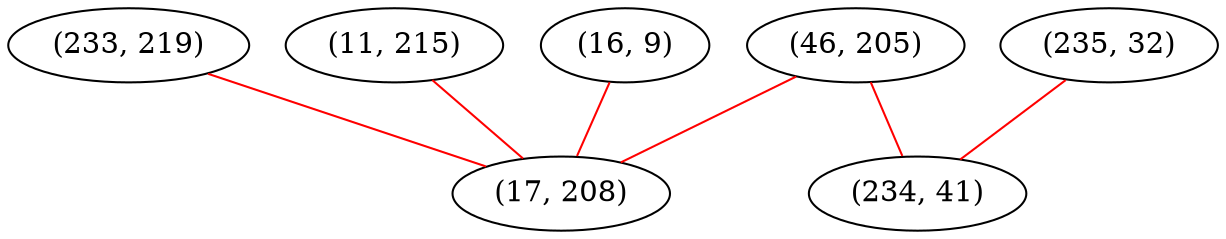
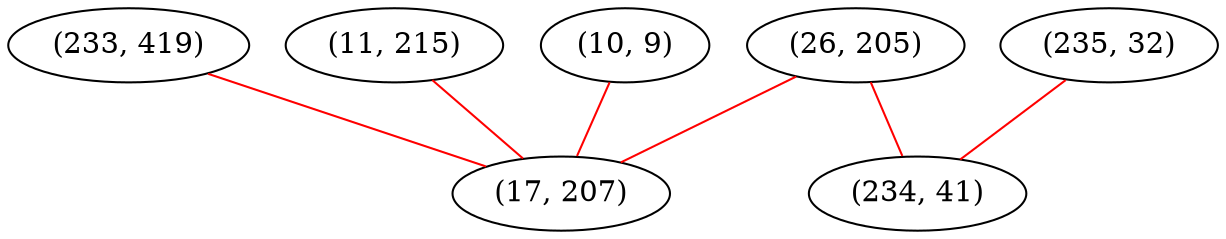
(129, 45) -> (129, 45)
(625, 45) -> (625, 45)
(856, 45) -> (856, 45)
(561, 194) -> (561, 194)
